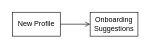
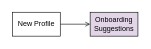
(114, 24) -> (114, 24)
